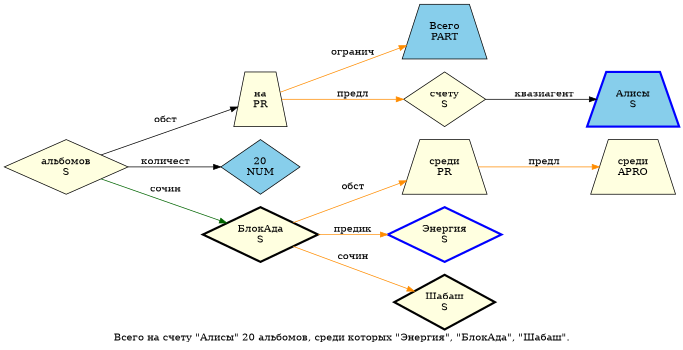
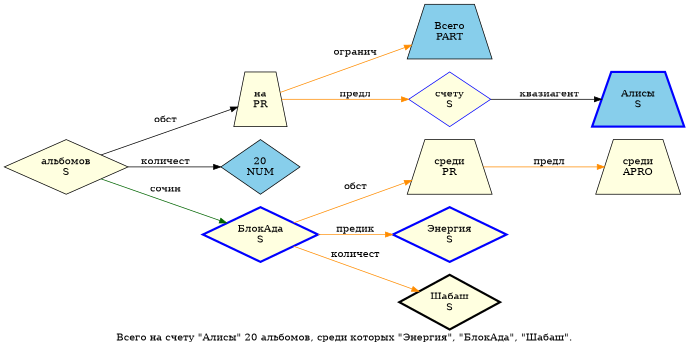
(445, 99) -> (450, 99)
(260, 235) -> (260, 235)
(353, 256) -> (355, 254)
